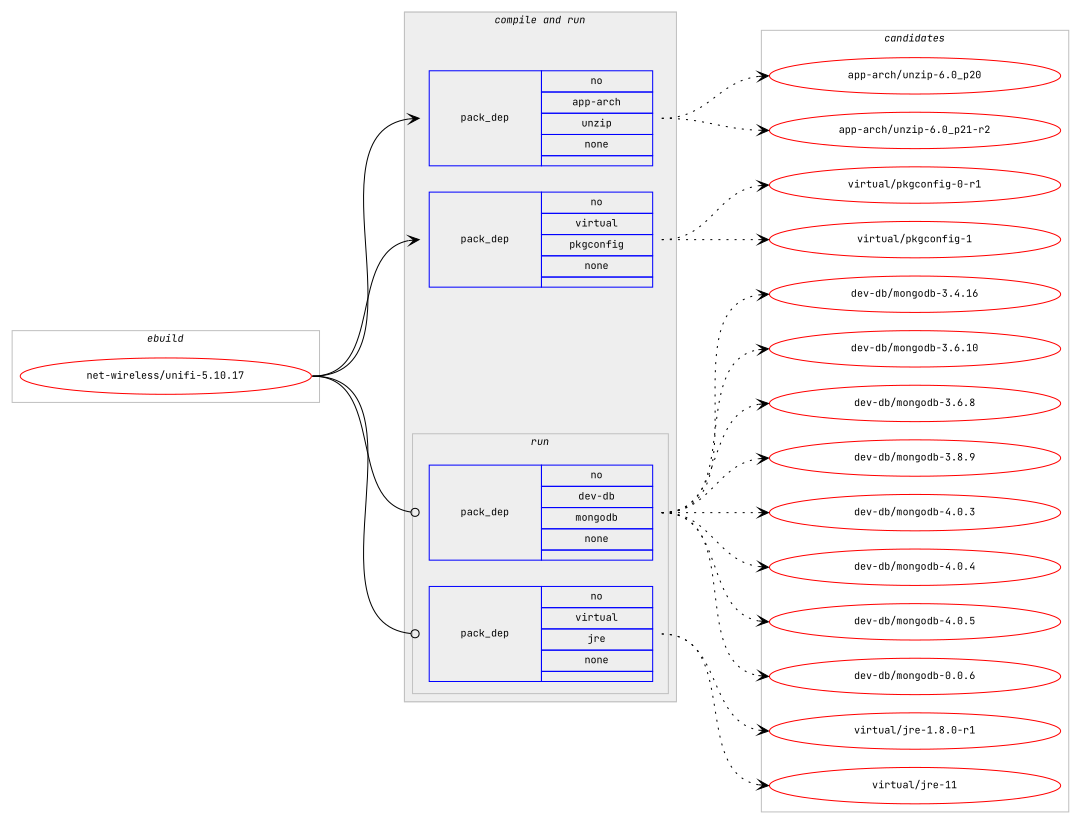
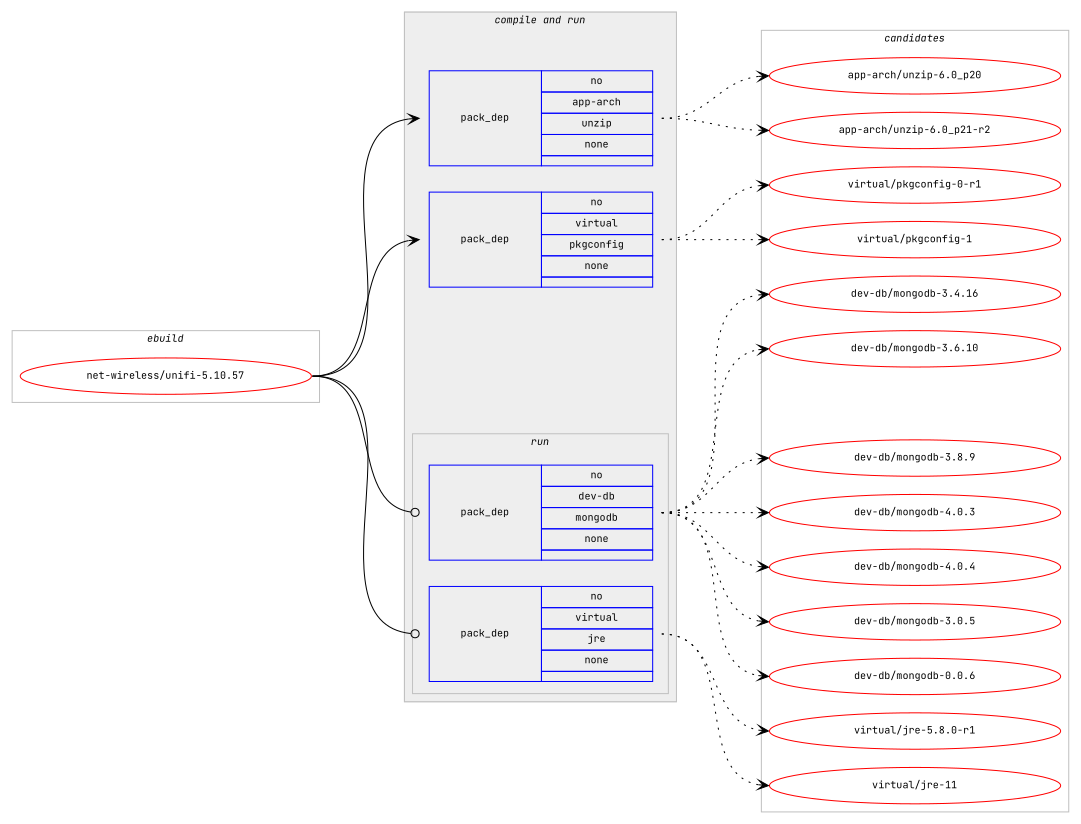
(166, 376) -> (166, 376)
(915, 403) -> none
(915, 622) -> (915, 622)
(915, 731) -> (915, 731)
